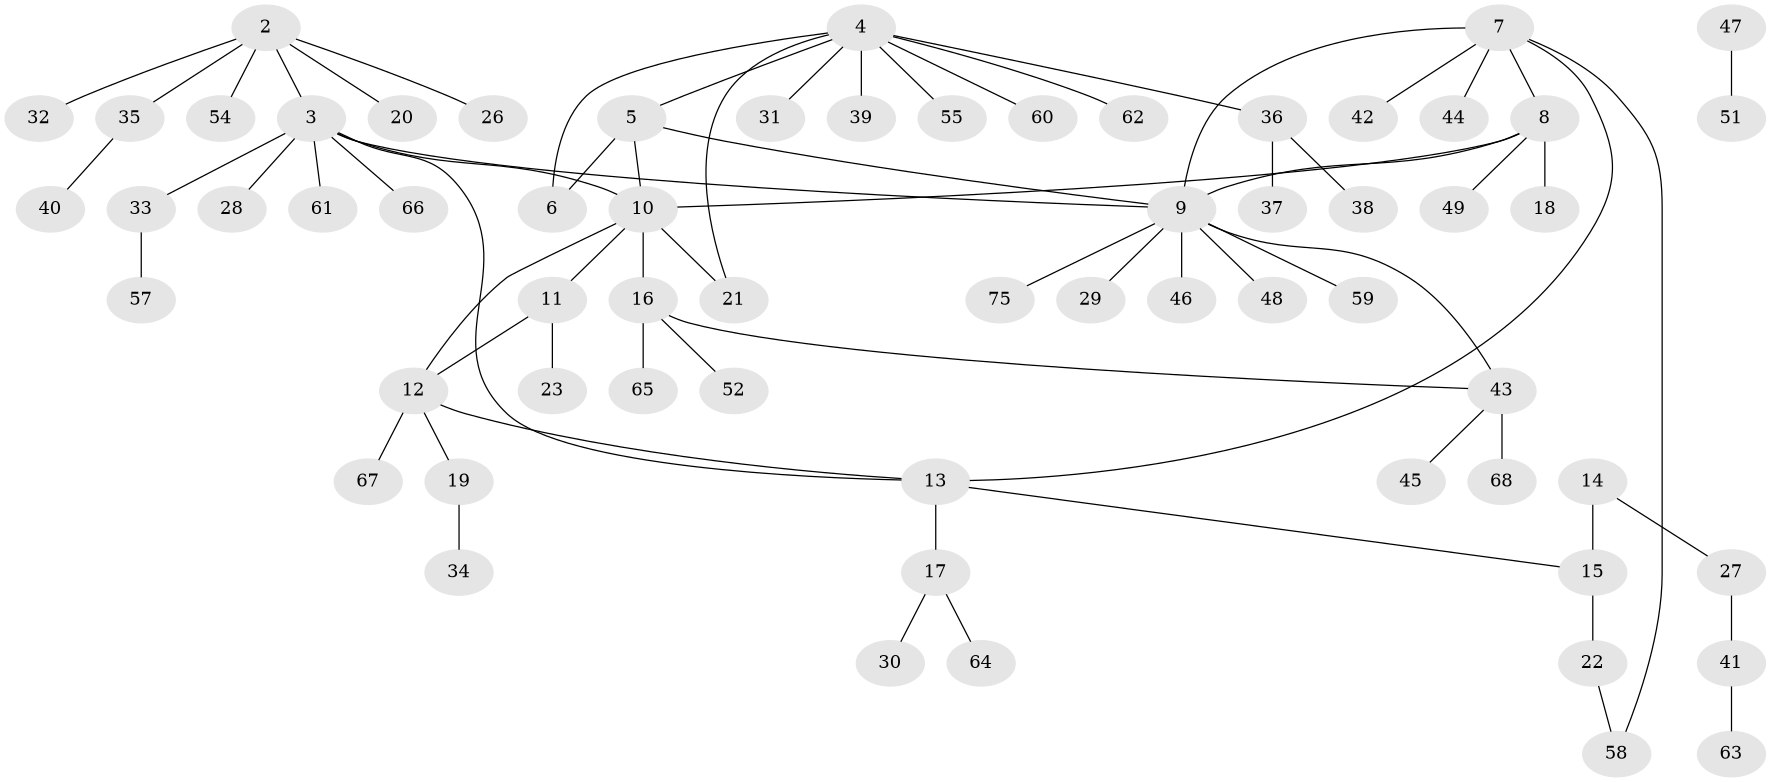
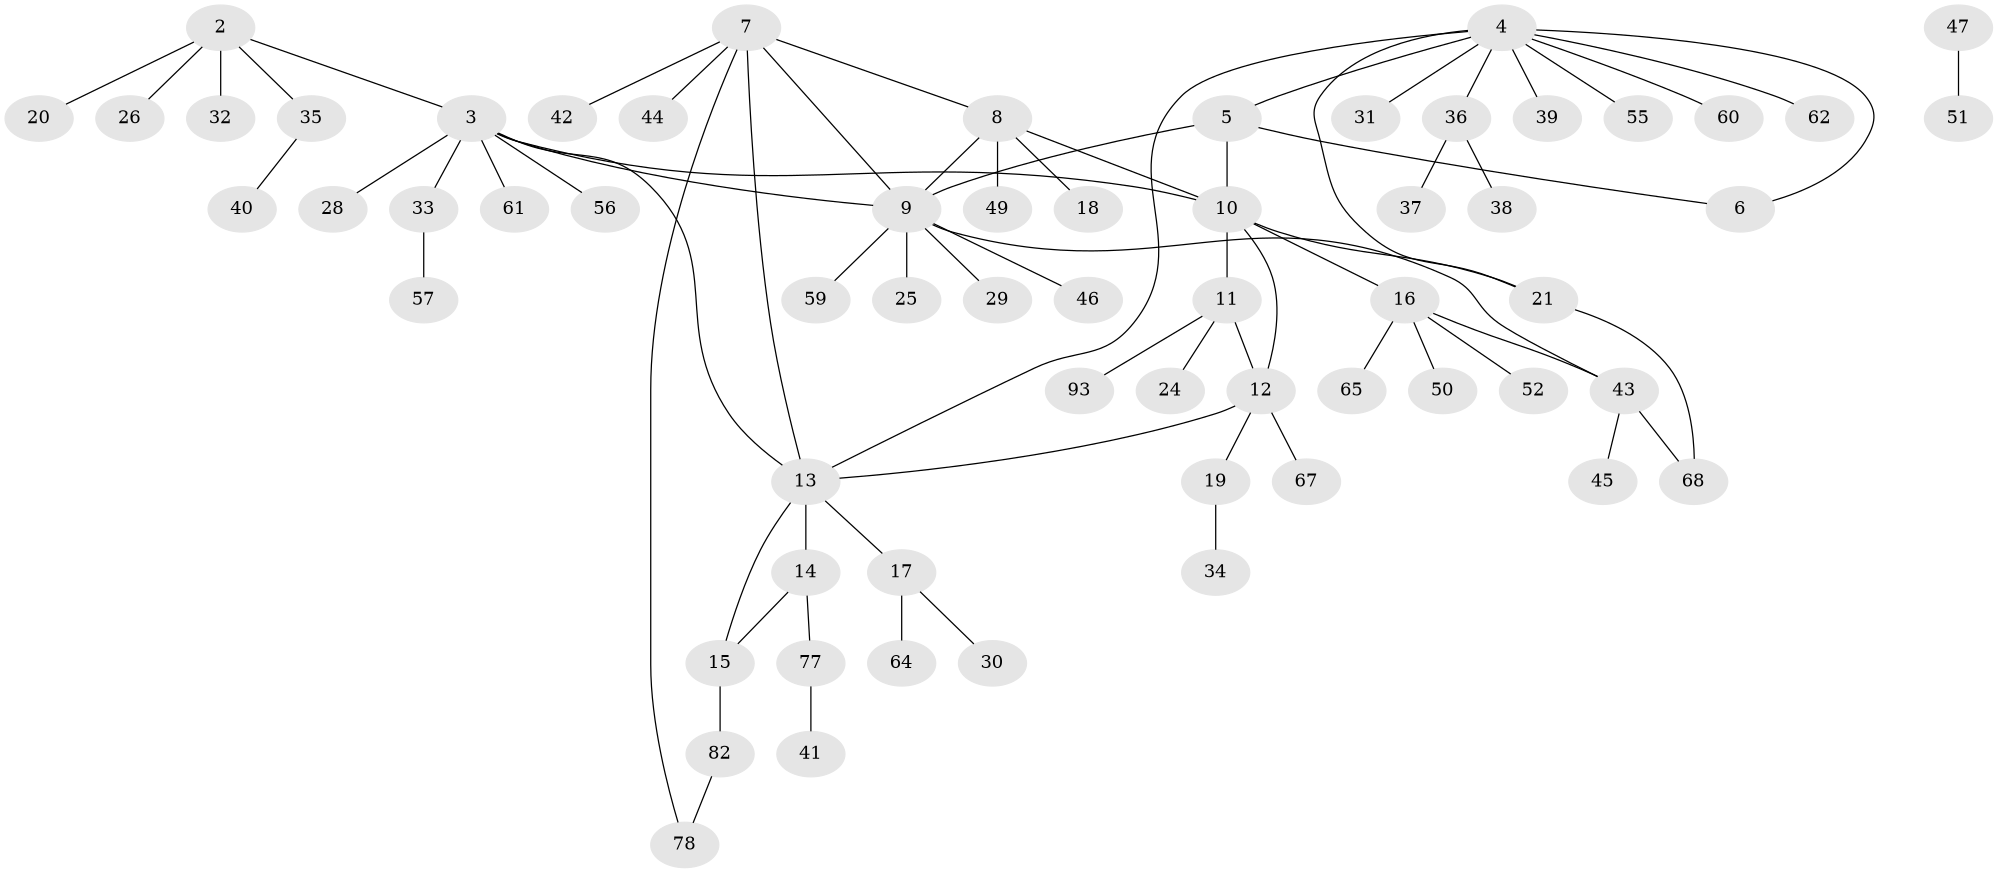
(221, 119) -> none
(414, 209) -> (605, 209)
none -> (1157, 228)
(1000, 300) -> (907, 300)
(1272, 300) -> none
none -> (1664, 362)
(552, 391) -> (1080, 391)
none -> (1170, 391)
none -> (1443, 391)
none -> (806, 527)
(1732, 573) -> (811, 663)
(1593, 663) -> (720, 754)
(1617, 754) -> (685, 845)
(1732, 754) -> none
